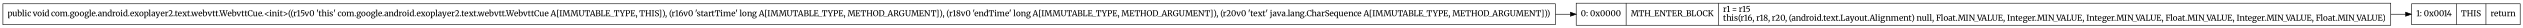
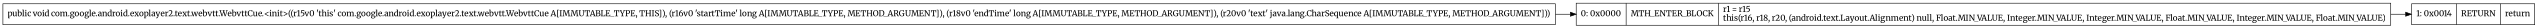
(2471, 14) -> (2478, 14)
